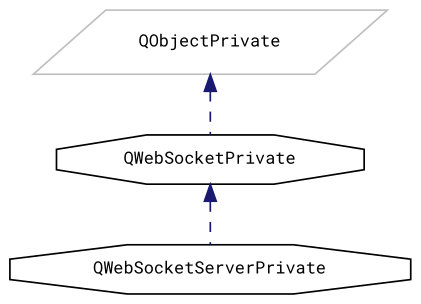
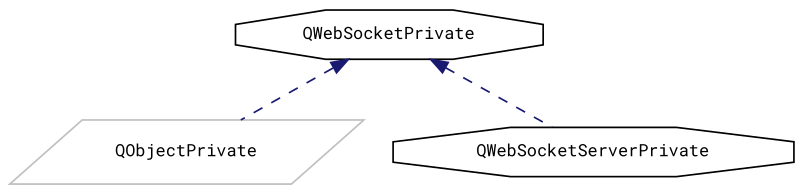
(210, 113) -> (287, 94)
